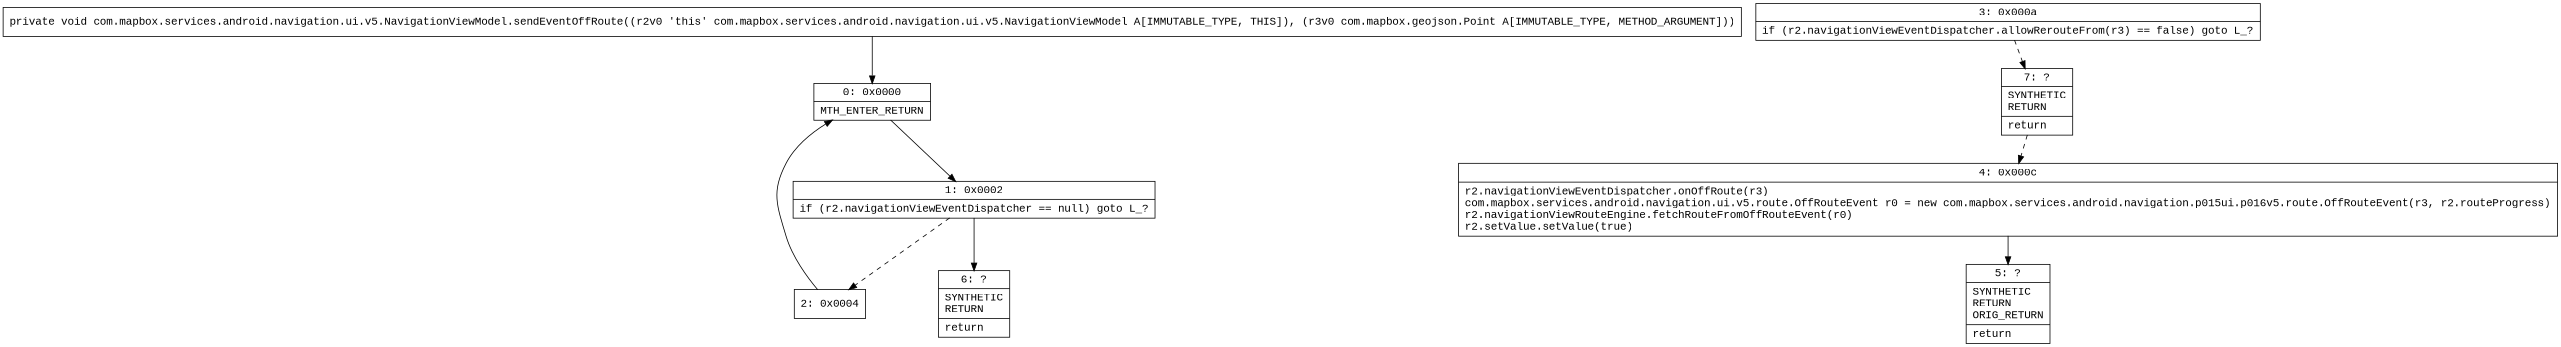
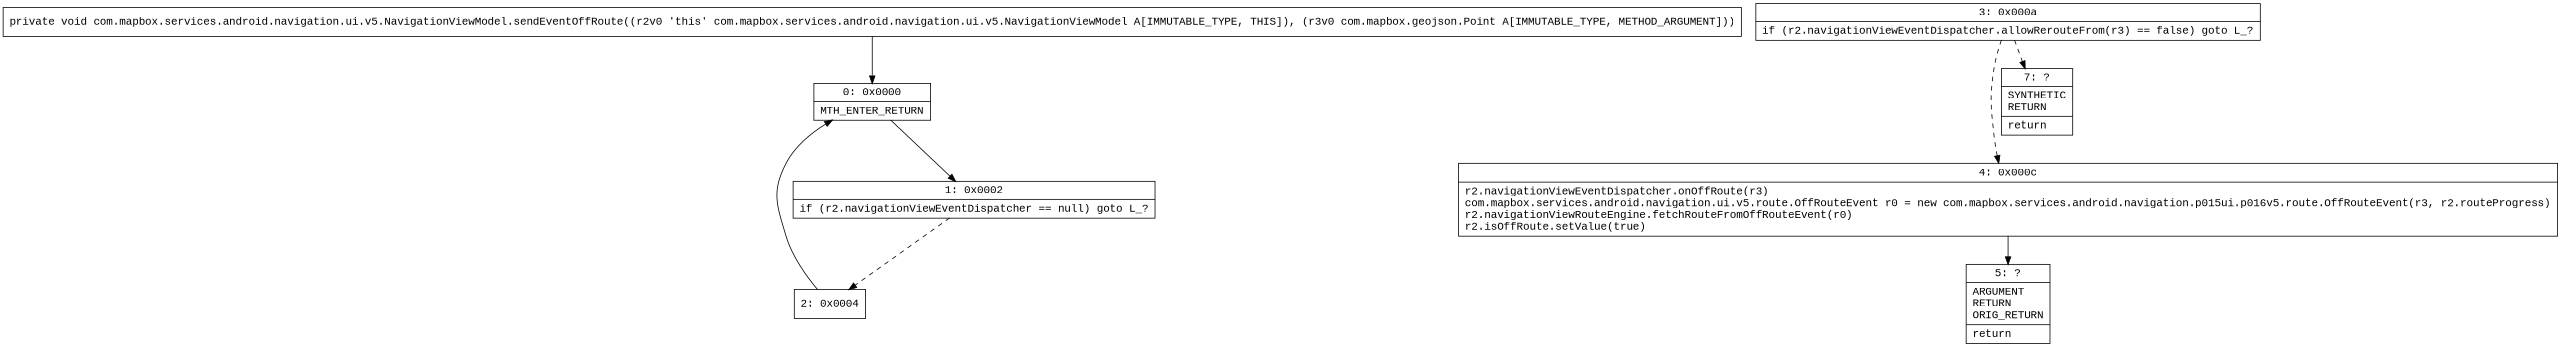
(2024, 145) -> (1991, 97)
(1549, 226) -> (1556, 226)
(2002, 291) -> (1999, 291)
(974, 304) -> none
